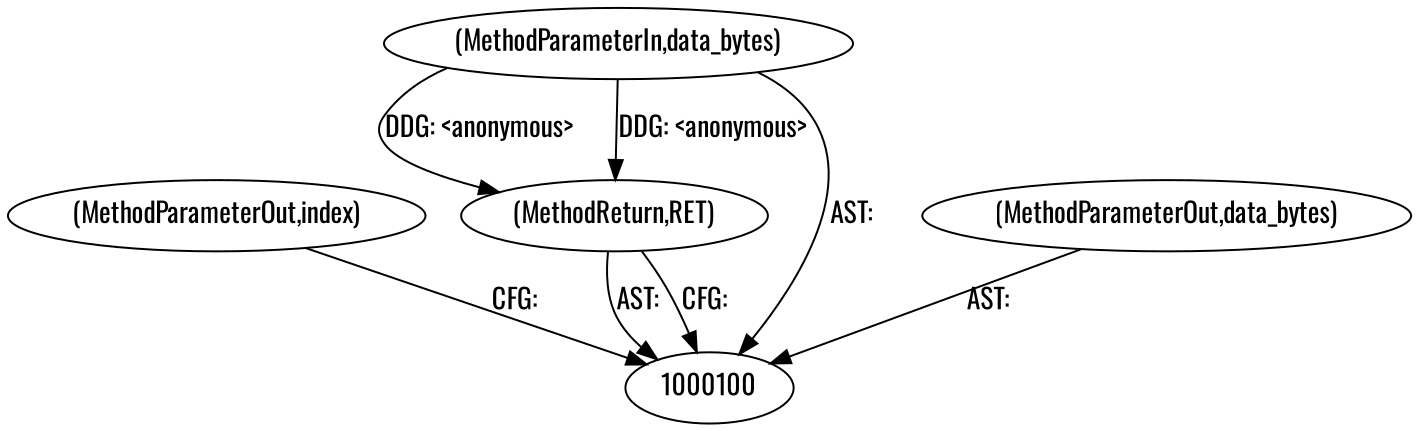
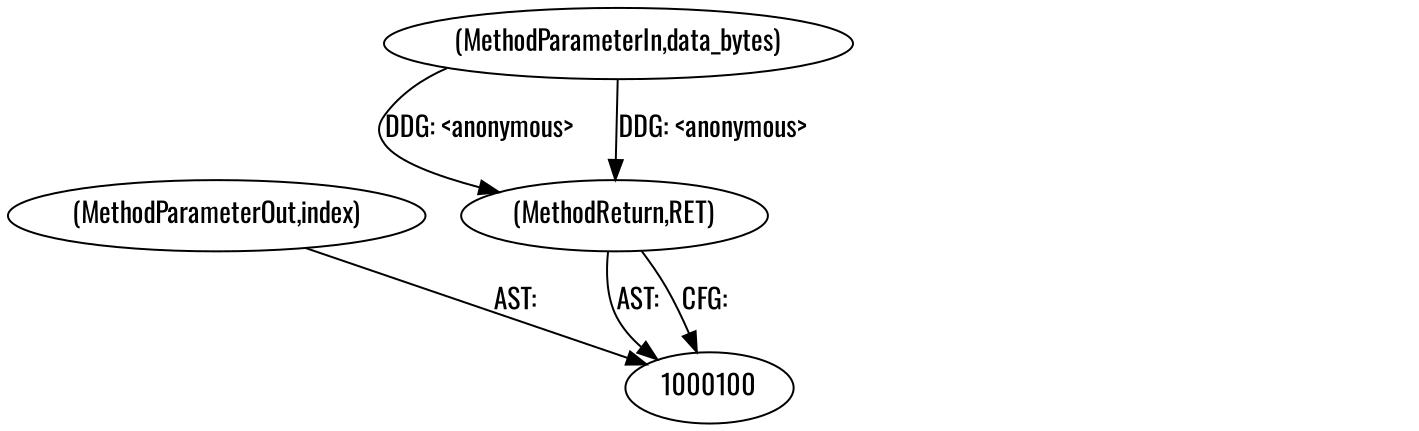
(826, 201) -> none
(1167, 216) -> none
(519, 302) -> (519, 302)
